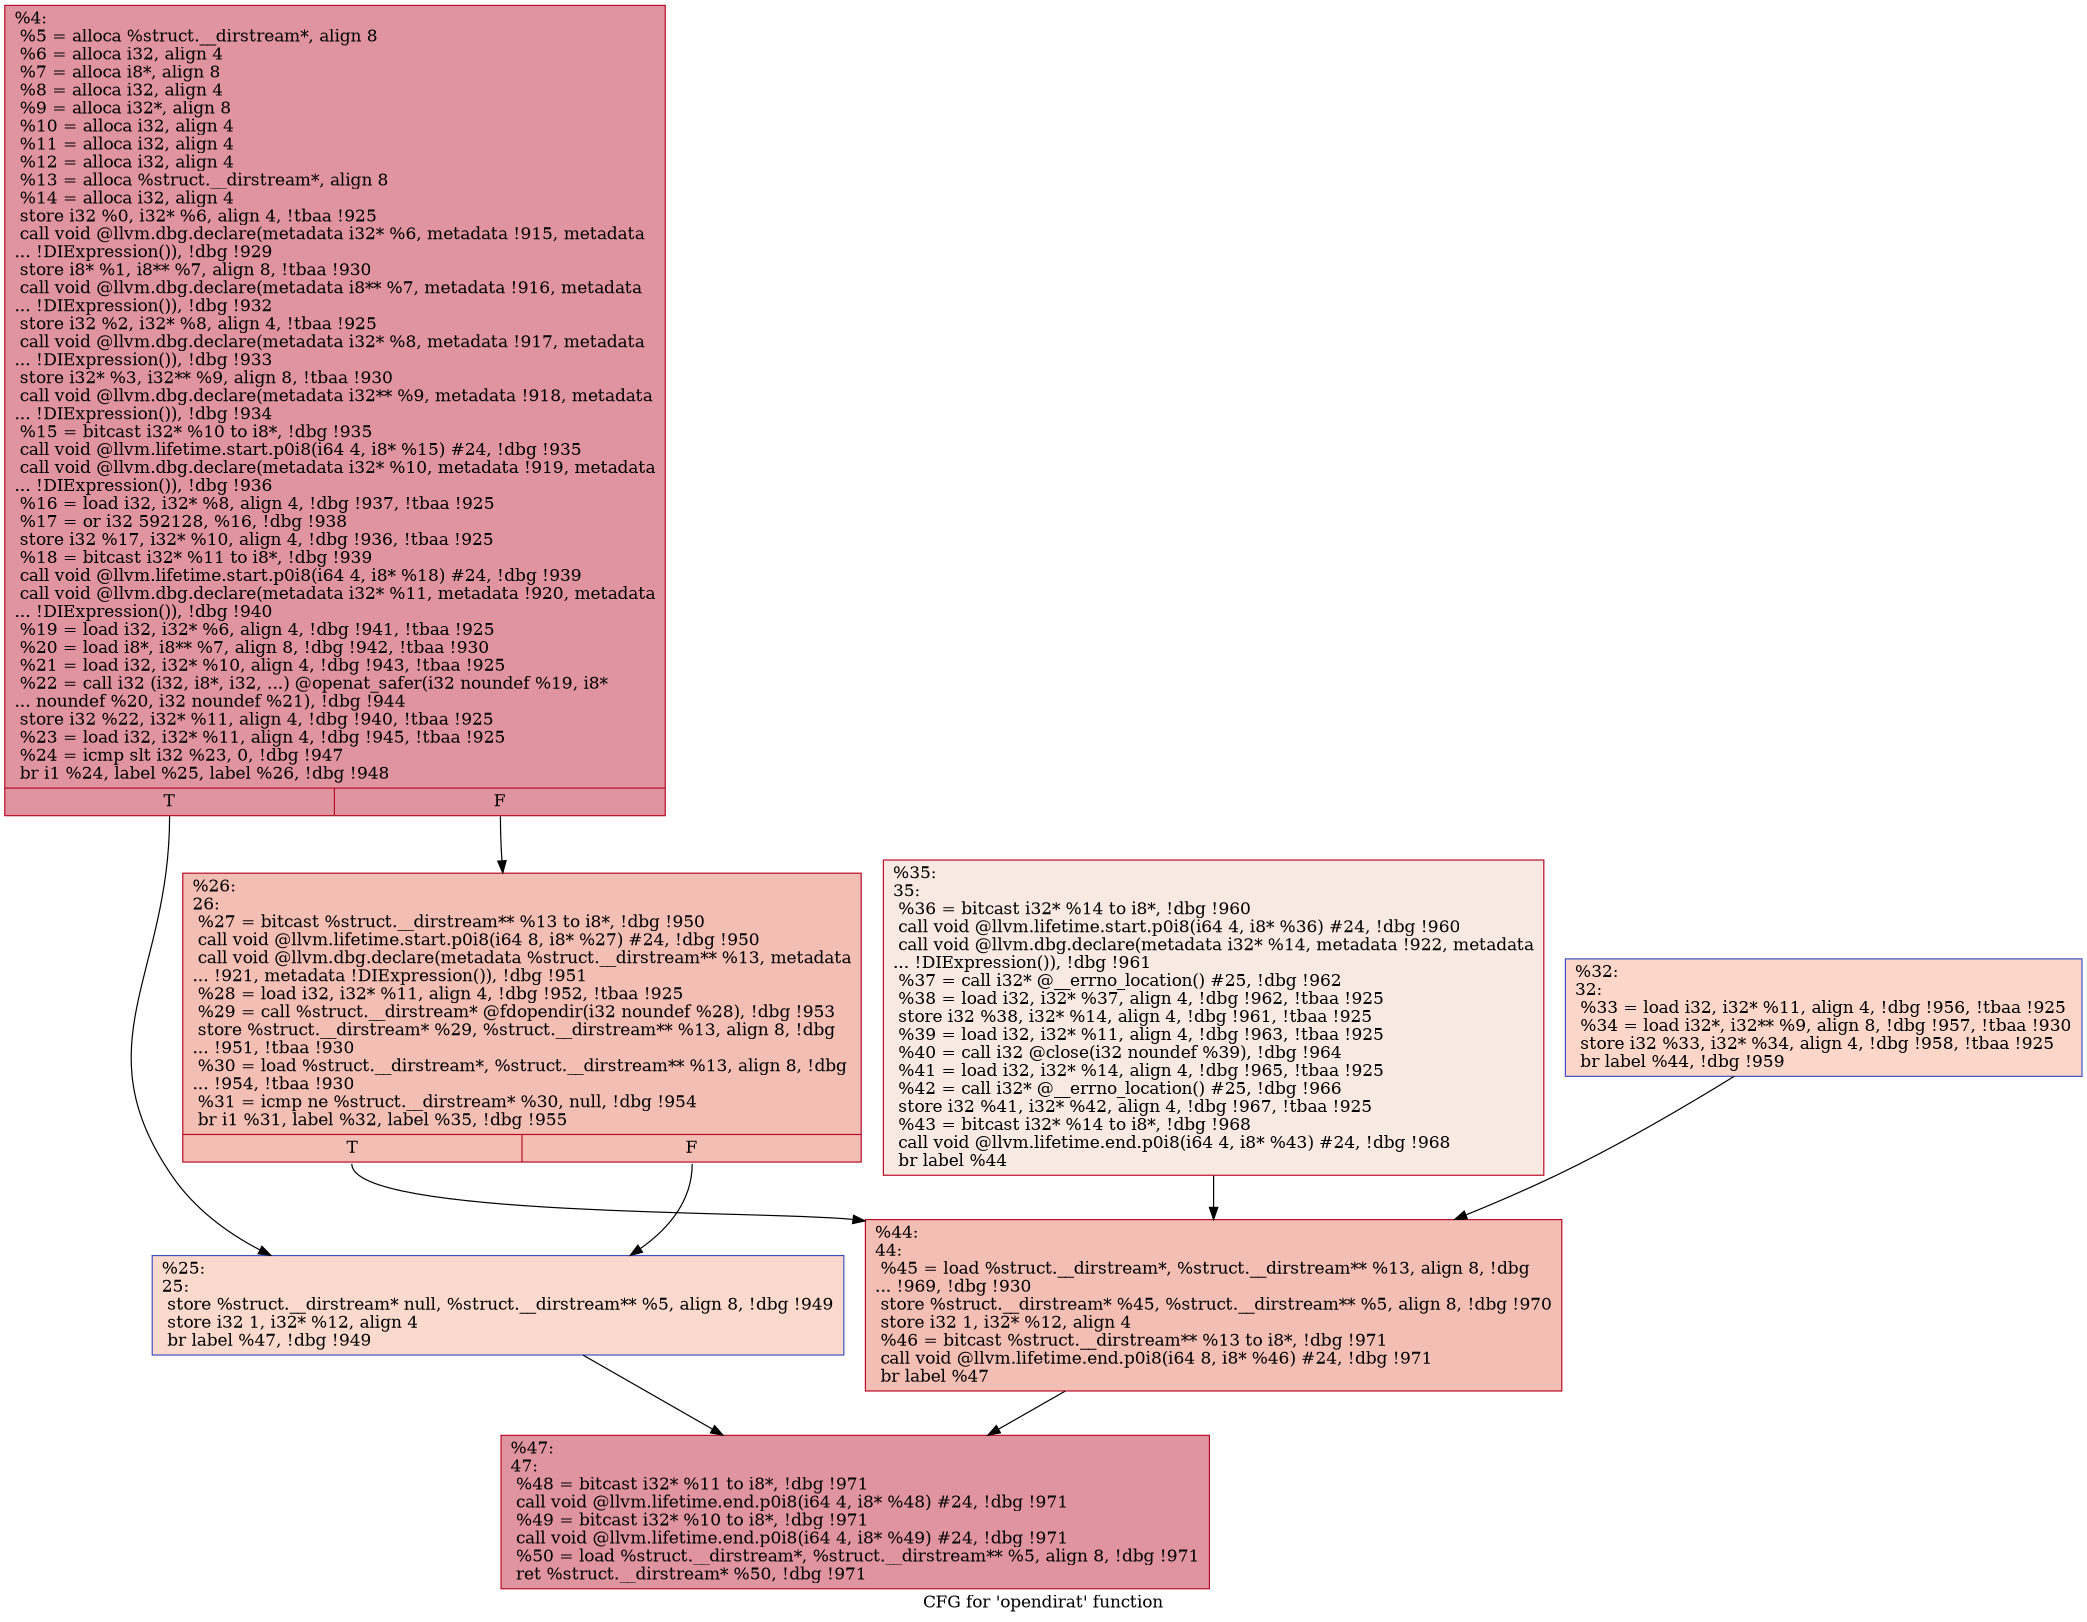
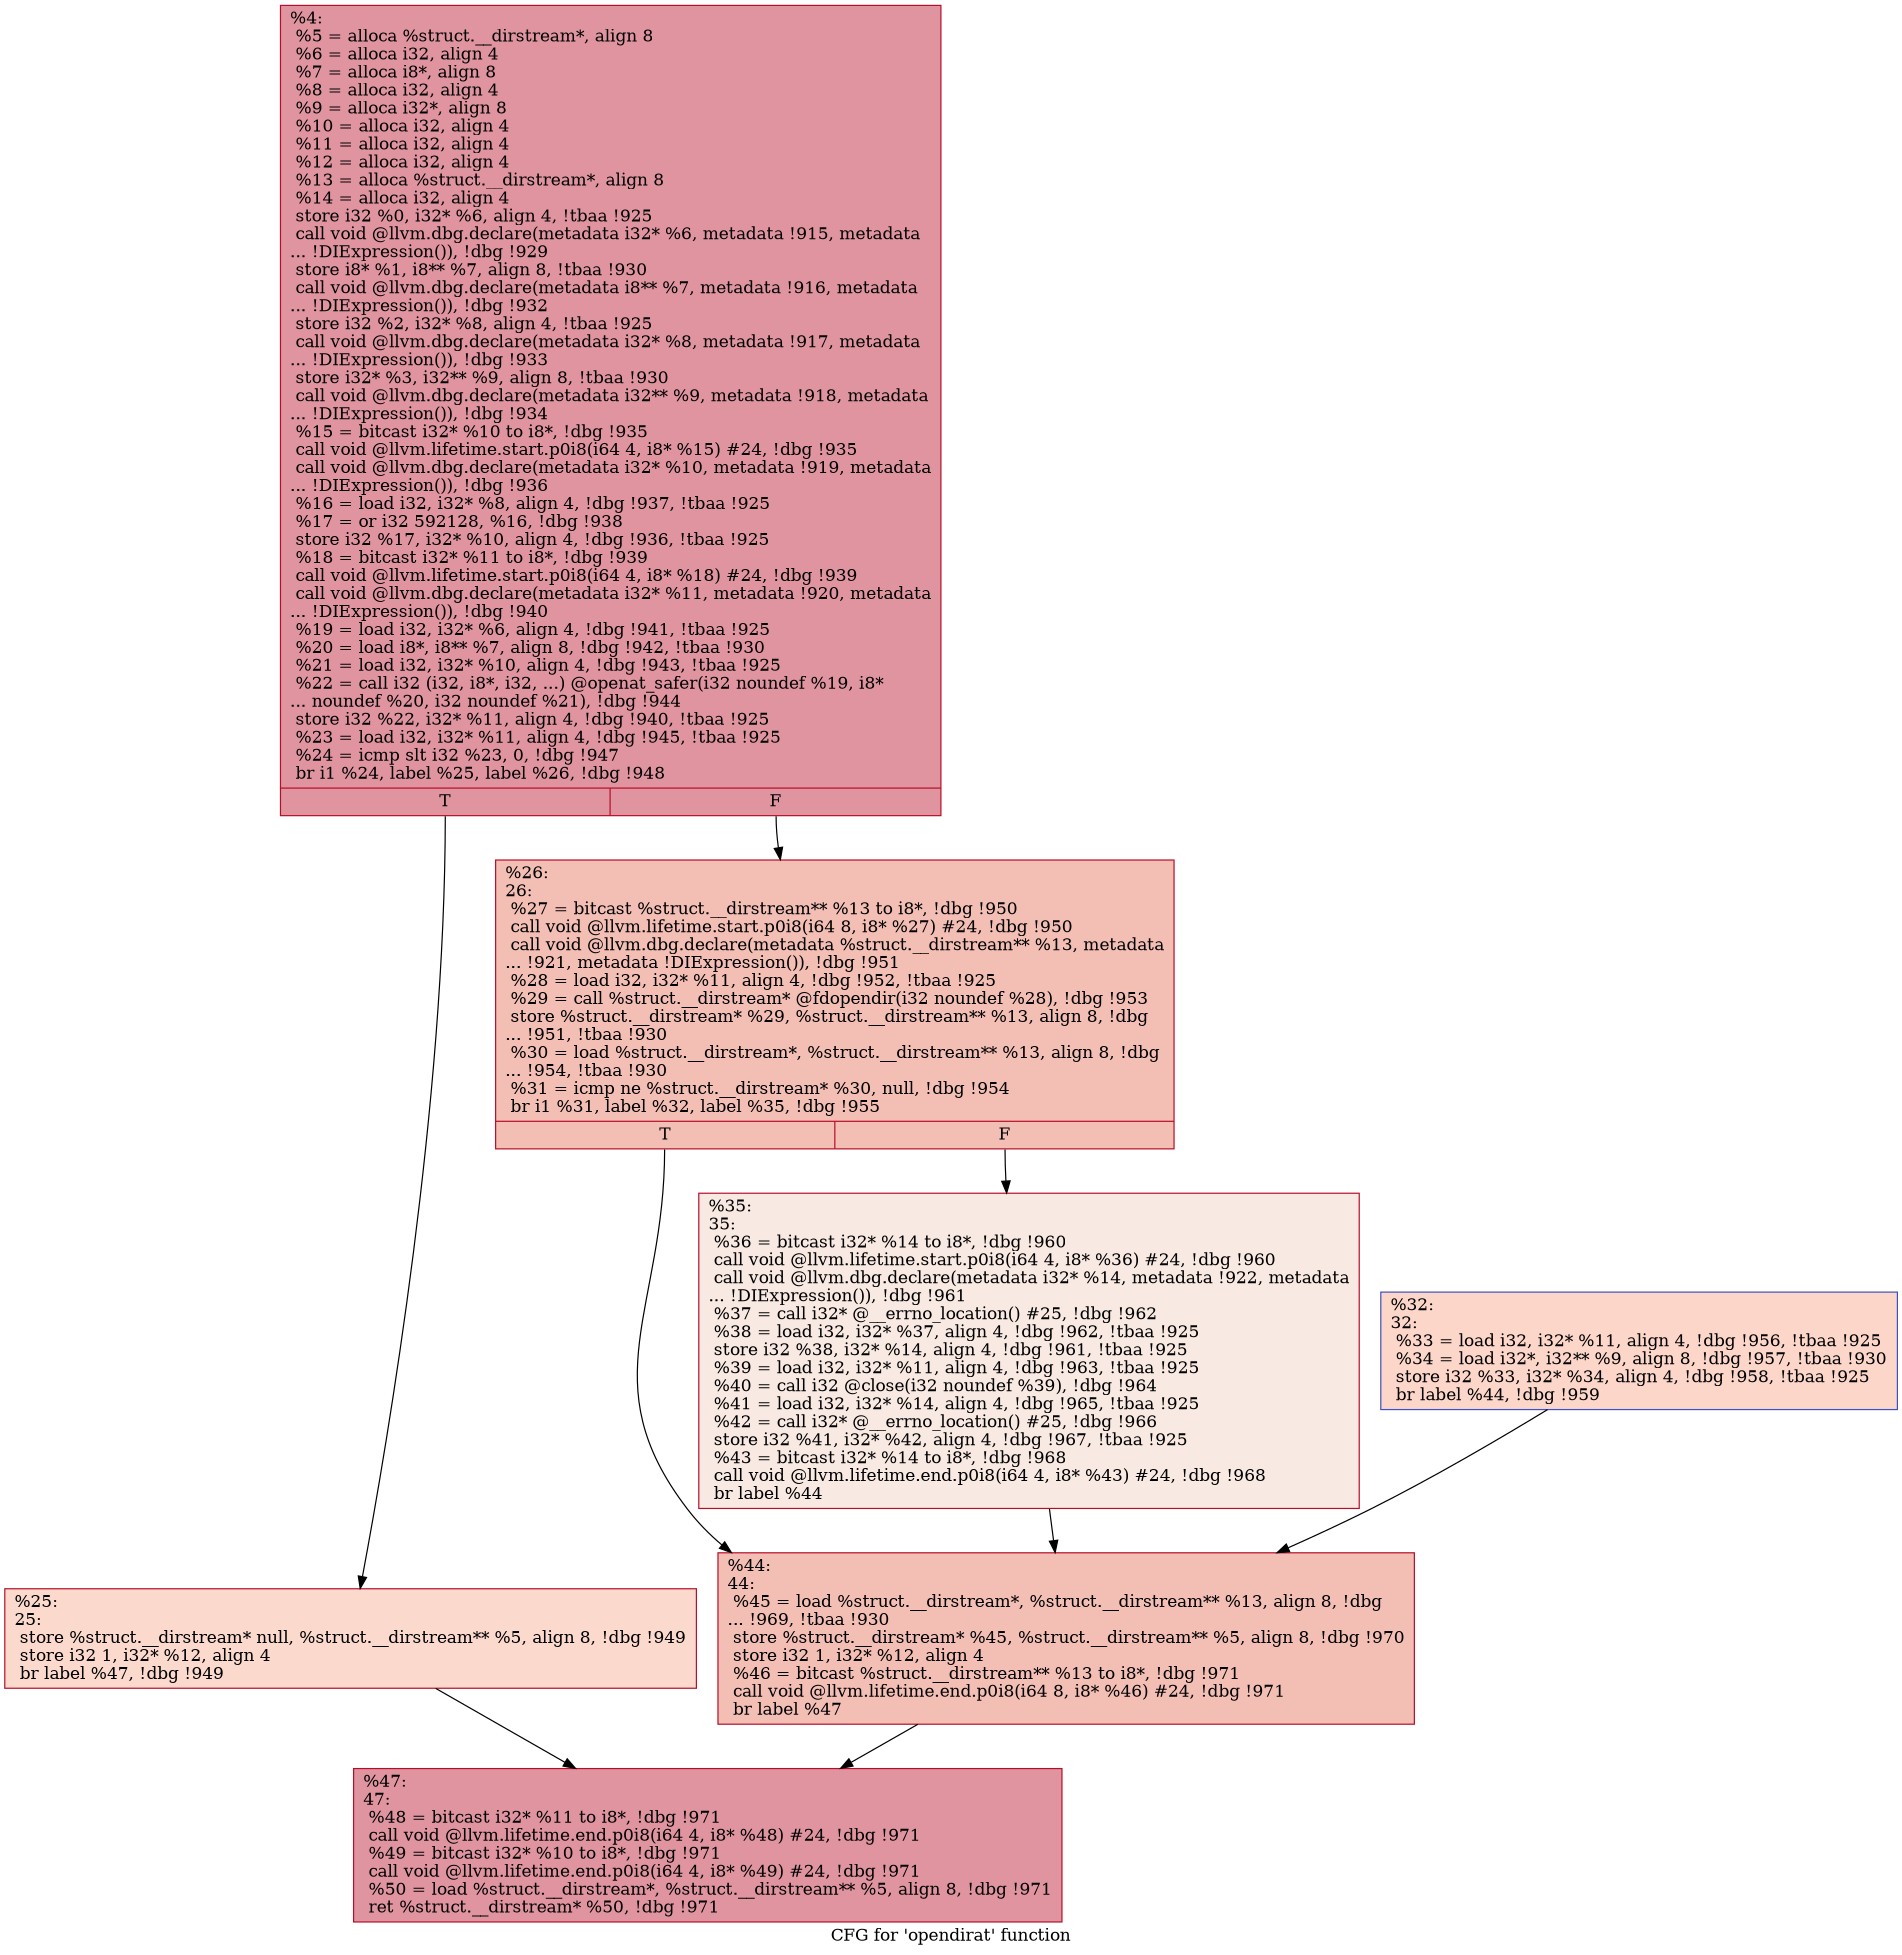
(682, 1203) -> (1005, 1165)
(953, 1287) -> (809, 1620)
(498, 1305) -> (351, 1639)
